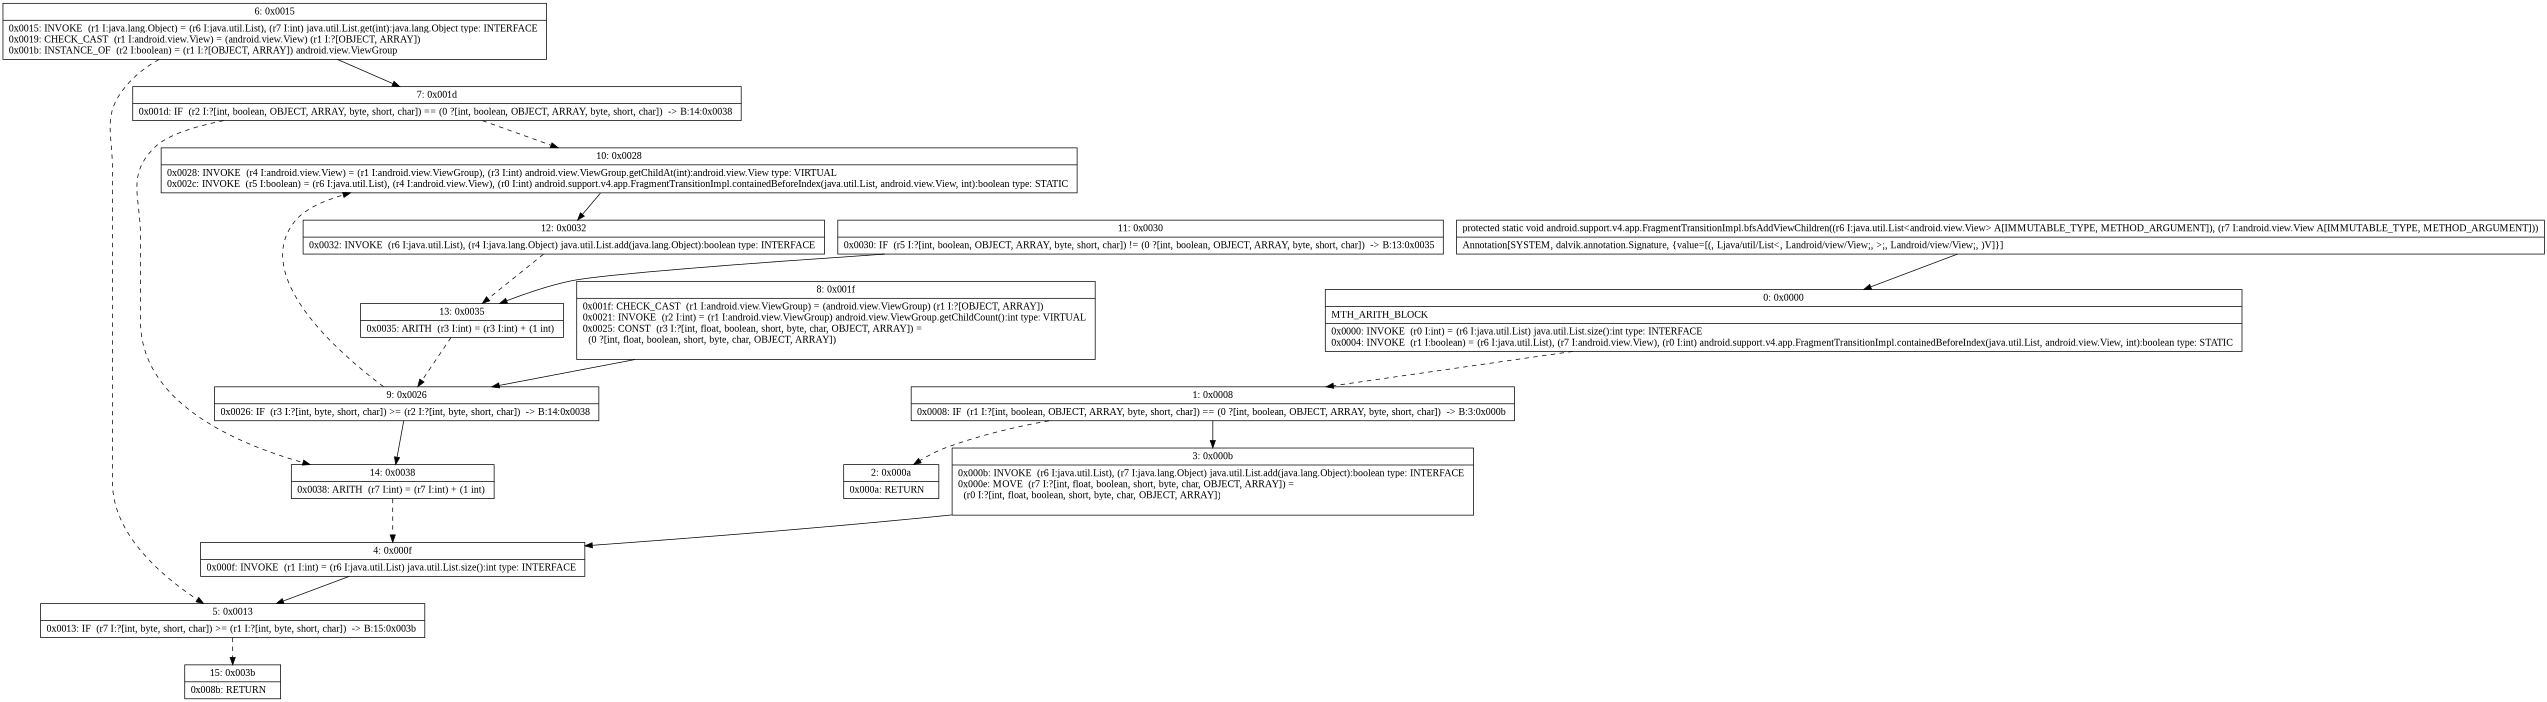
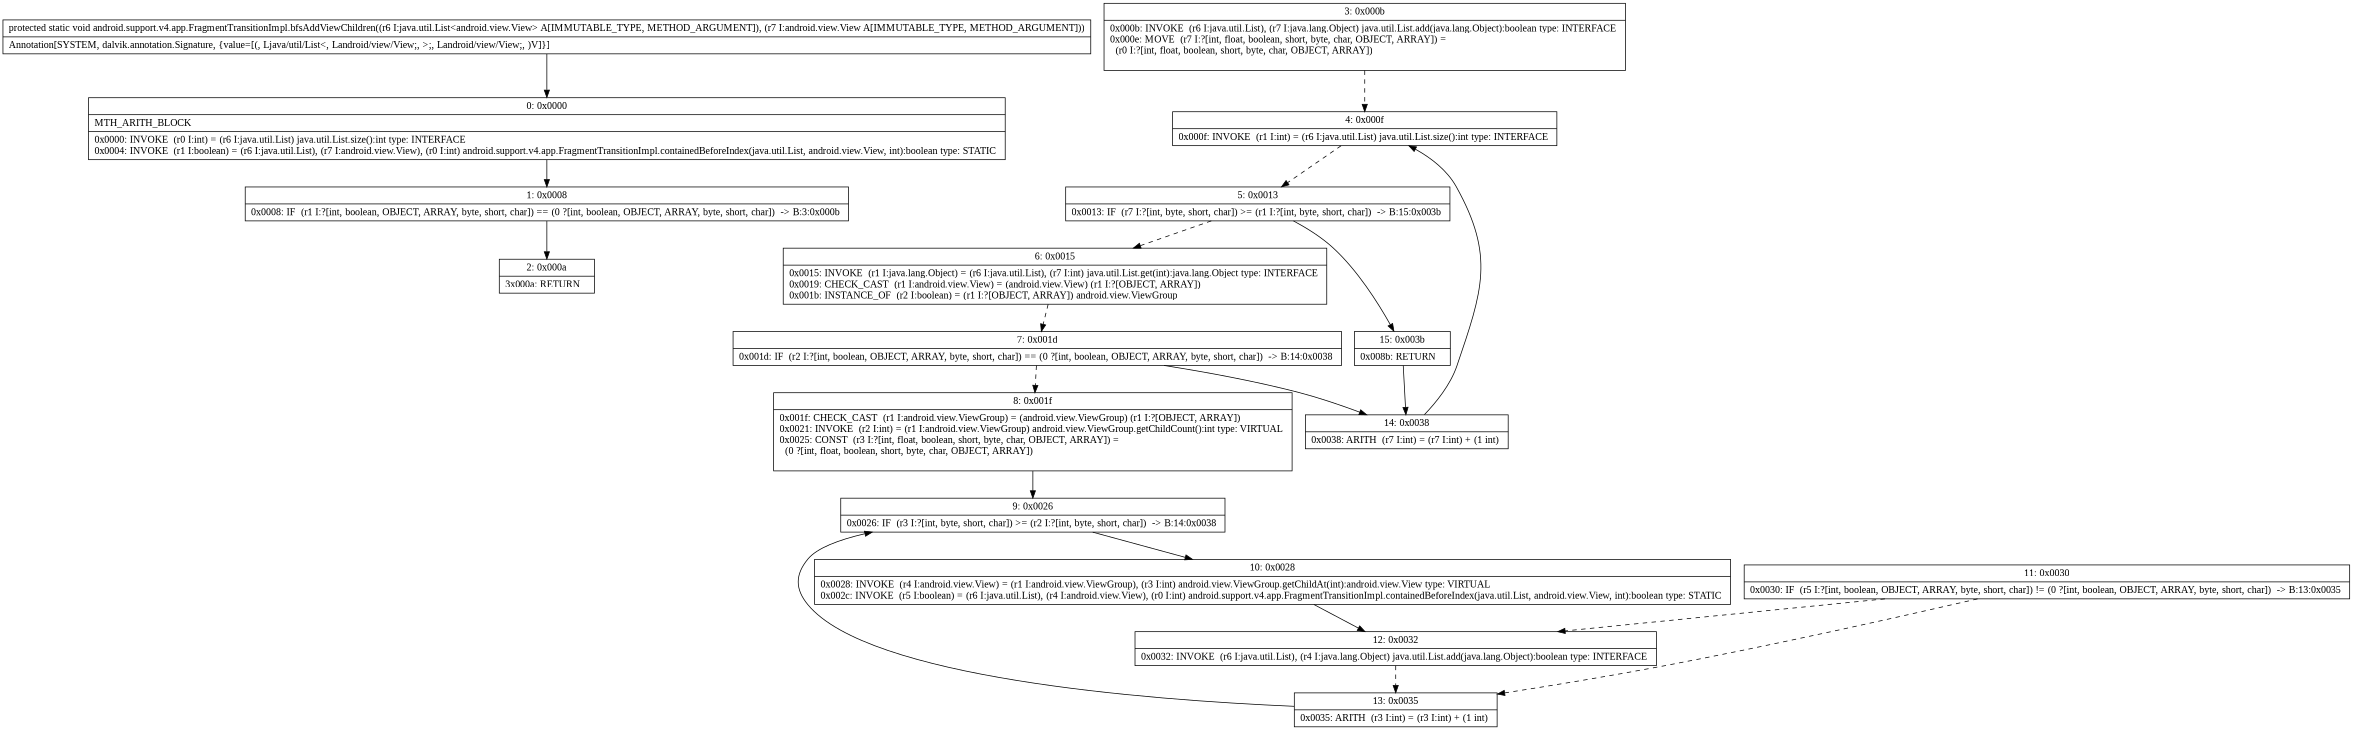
(365, 72) -> (1046, 314)
(517, 133) -> (1036, 375)
(694, 268) -> (1742, 650)
(294, 292) -> (1139, 545)
(140, 310) -> (1263, 384)
(112, 336) -> (1176, 233)
(436, 359) -> (987, 675)
(1453, 369) -> (547, 170)
(1213, 431) -> none
(983, 436) -> (547, 236)
(400, 439) -> (1404, 386)
(891, 490) -> (547, 284)
(393, 517) -> (1480, 277)
(772, 531) -> (1365, 87)
(316, 589) -> (1314, 164)
none -> (1725, 615)
(233, 647) -> (1350, 265)
